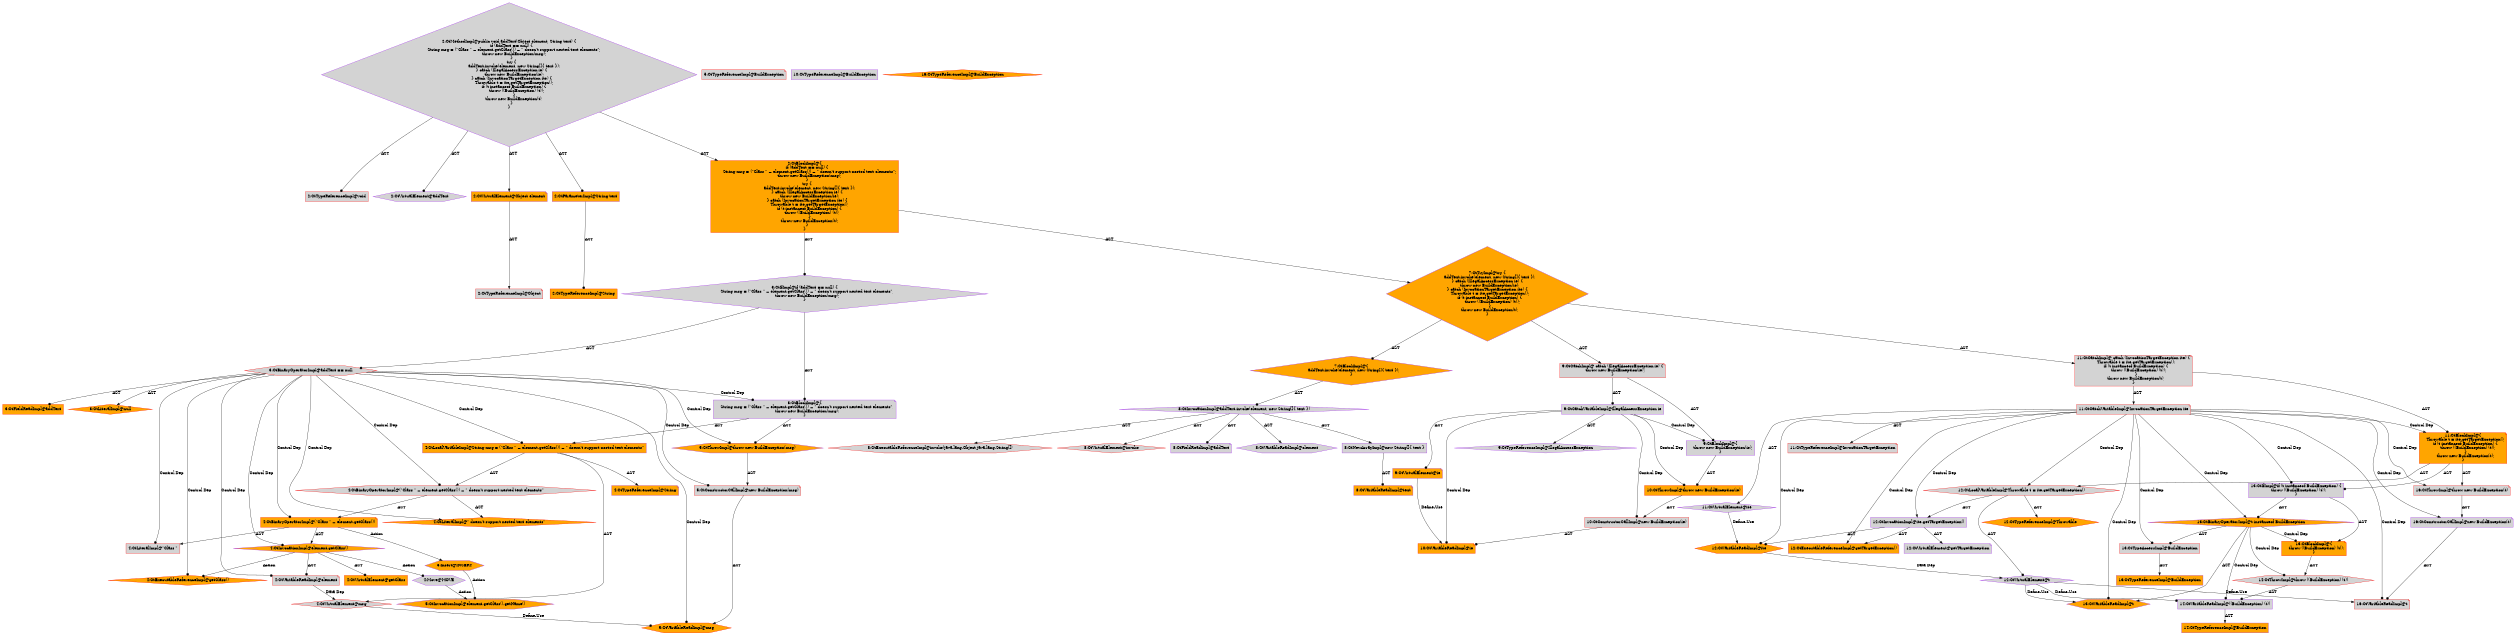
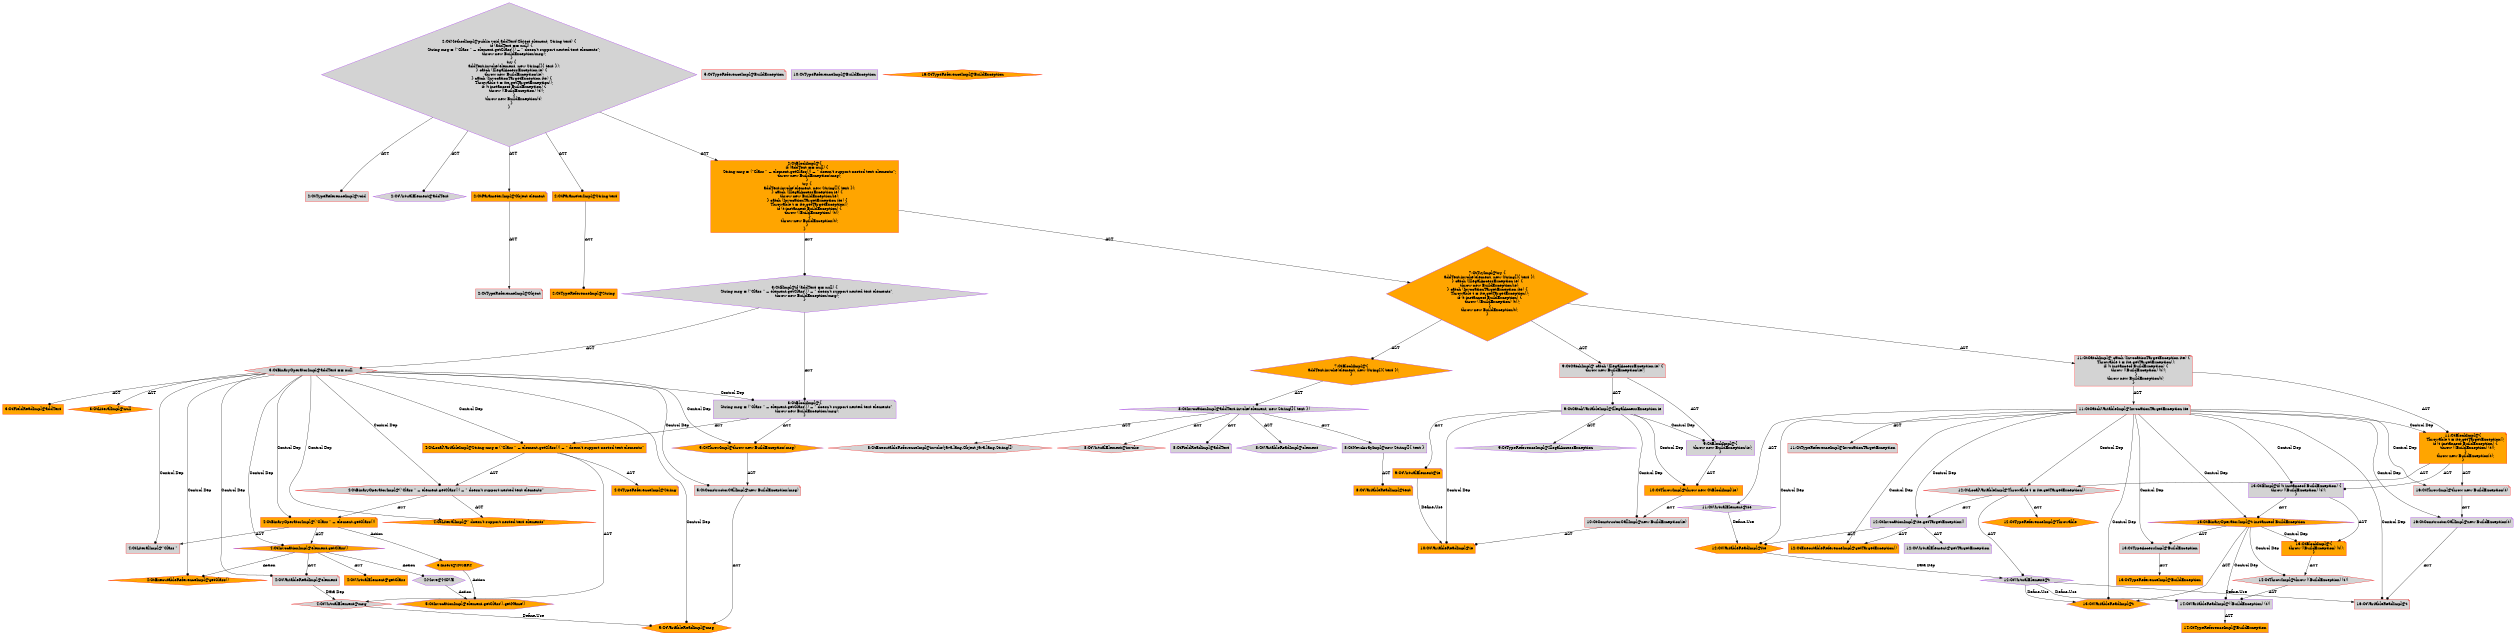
(509, 197) -> (509, 197)
(1694, 490) -> (1694, 490)
